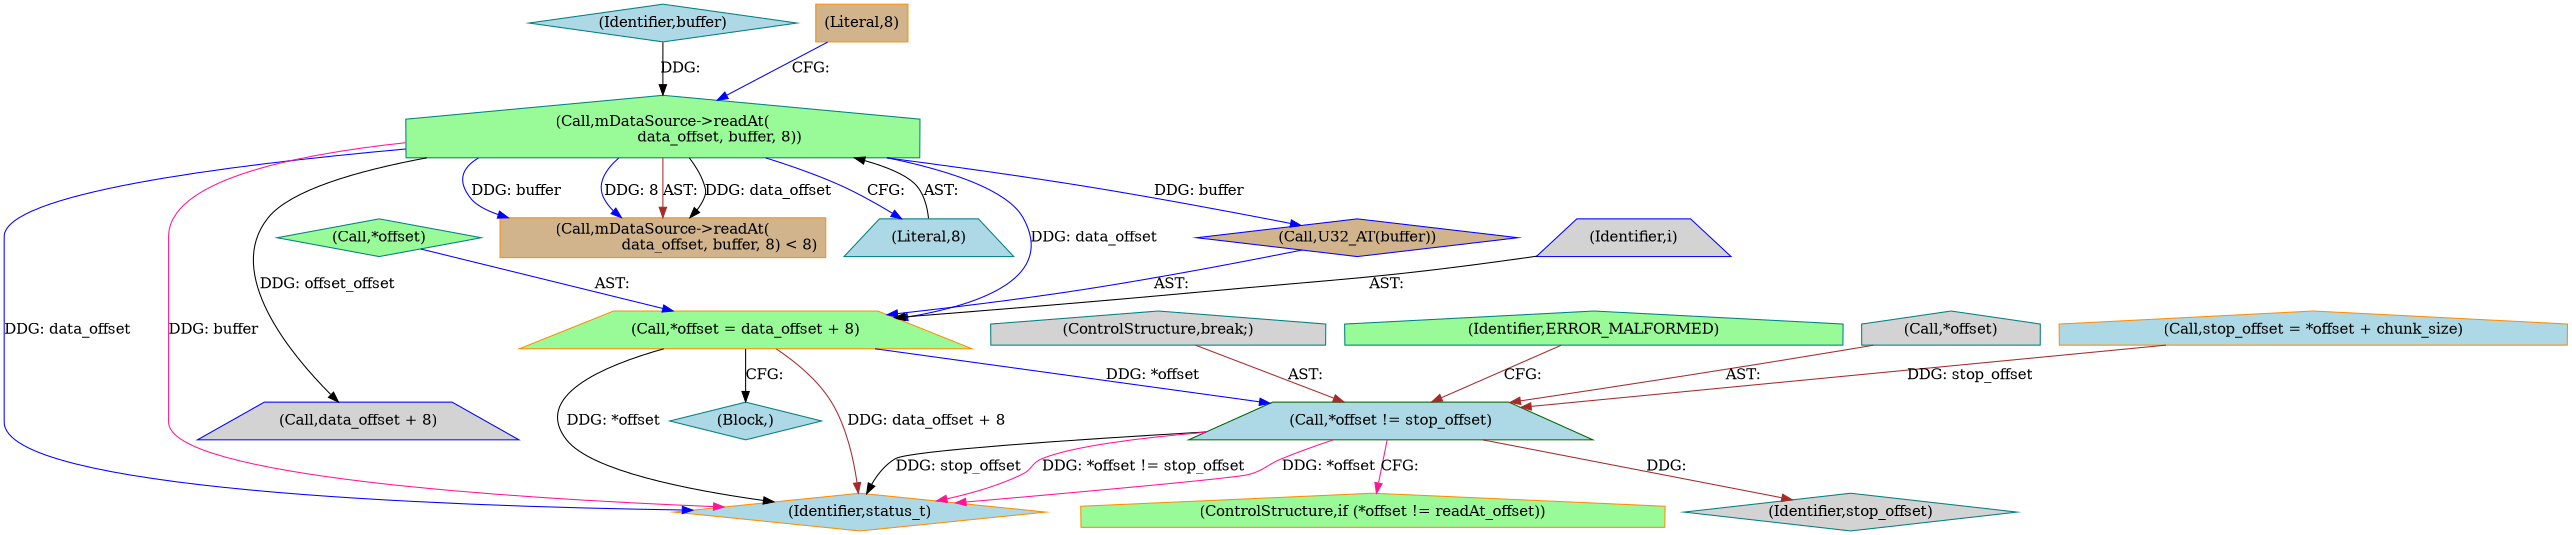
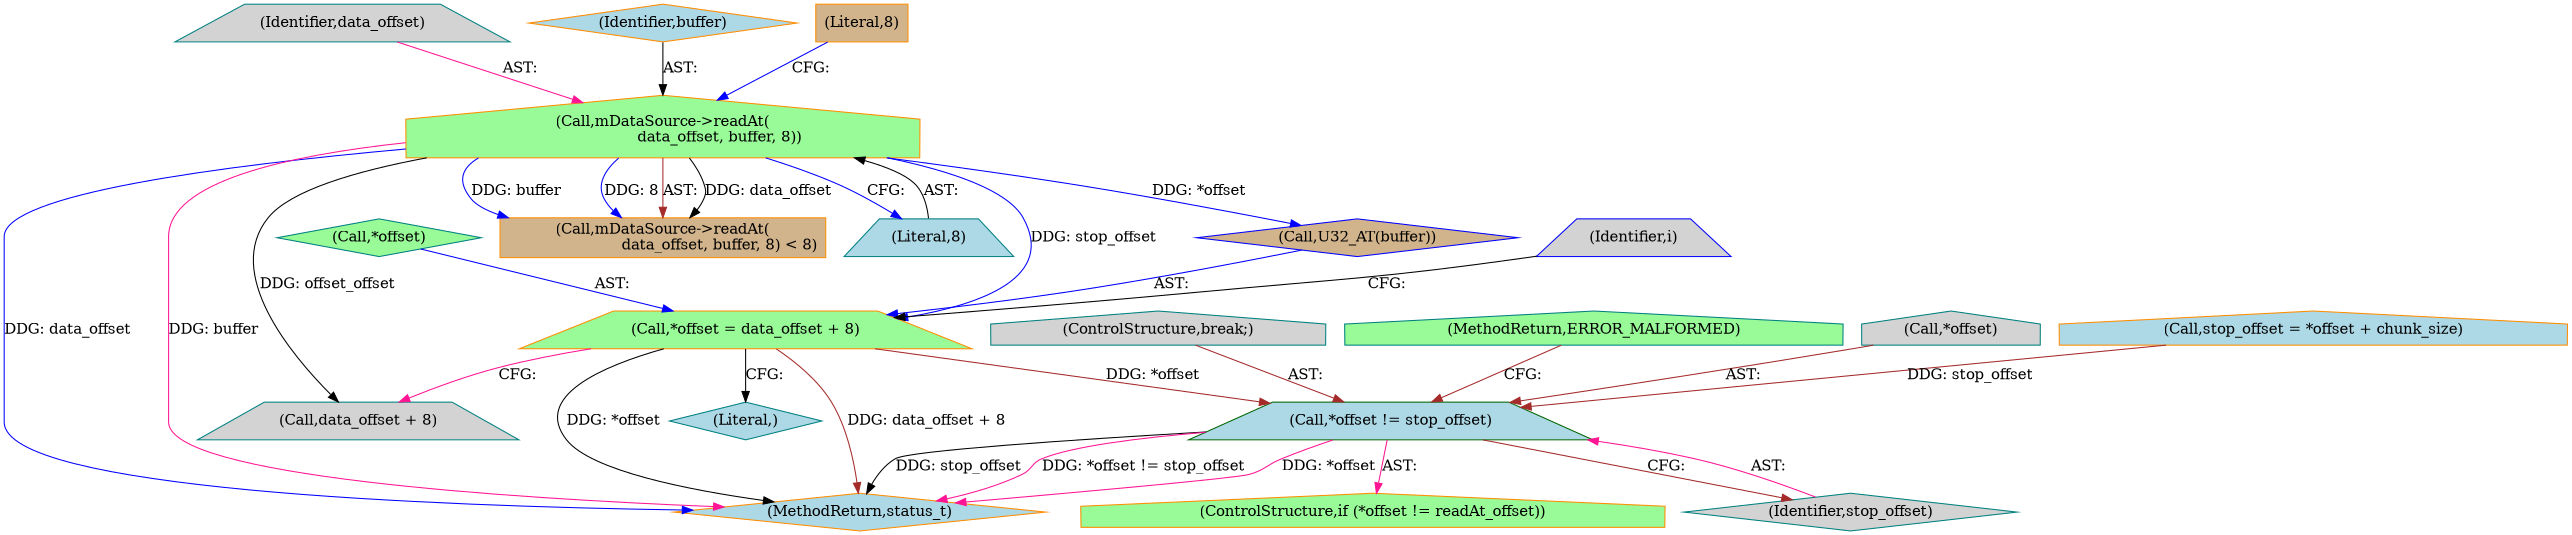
none -> (342, 23)
(663, 23) -> (663, 23)
(683, 69) -> (683, 69)
(663, 130) -> (663, 130)
(1199, 191) -> (1199, 191)
(1094, 238) -> (1094, 238)
(1389, 284) -> (1389, 284)
(1594, 330) -> (1594, 330)
none -> (498, 368)
(1067, 375) -> (1067, 375)
(358, 421) -> (358, 421)
(746, 421) -> (746, 421)
none -> (1709, 462)
(1402, 467) -> (1402, 467)
(1669, 467) -> (1669, 467)
(860, 512) -> (860, 512)
